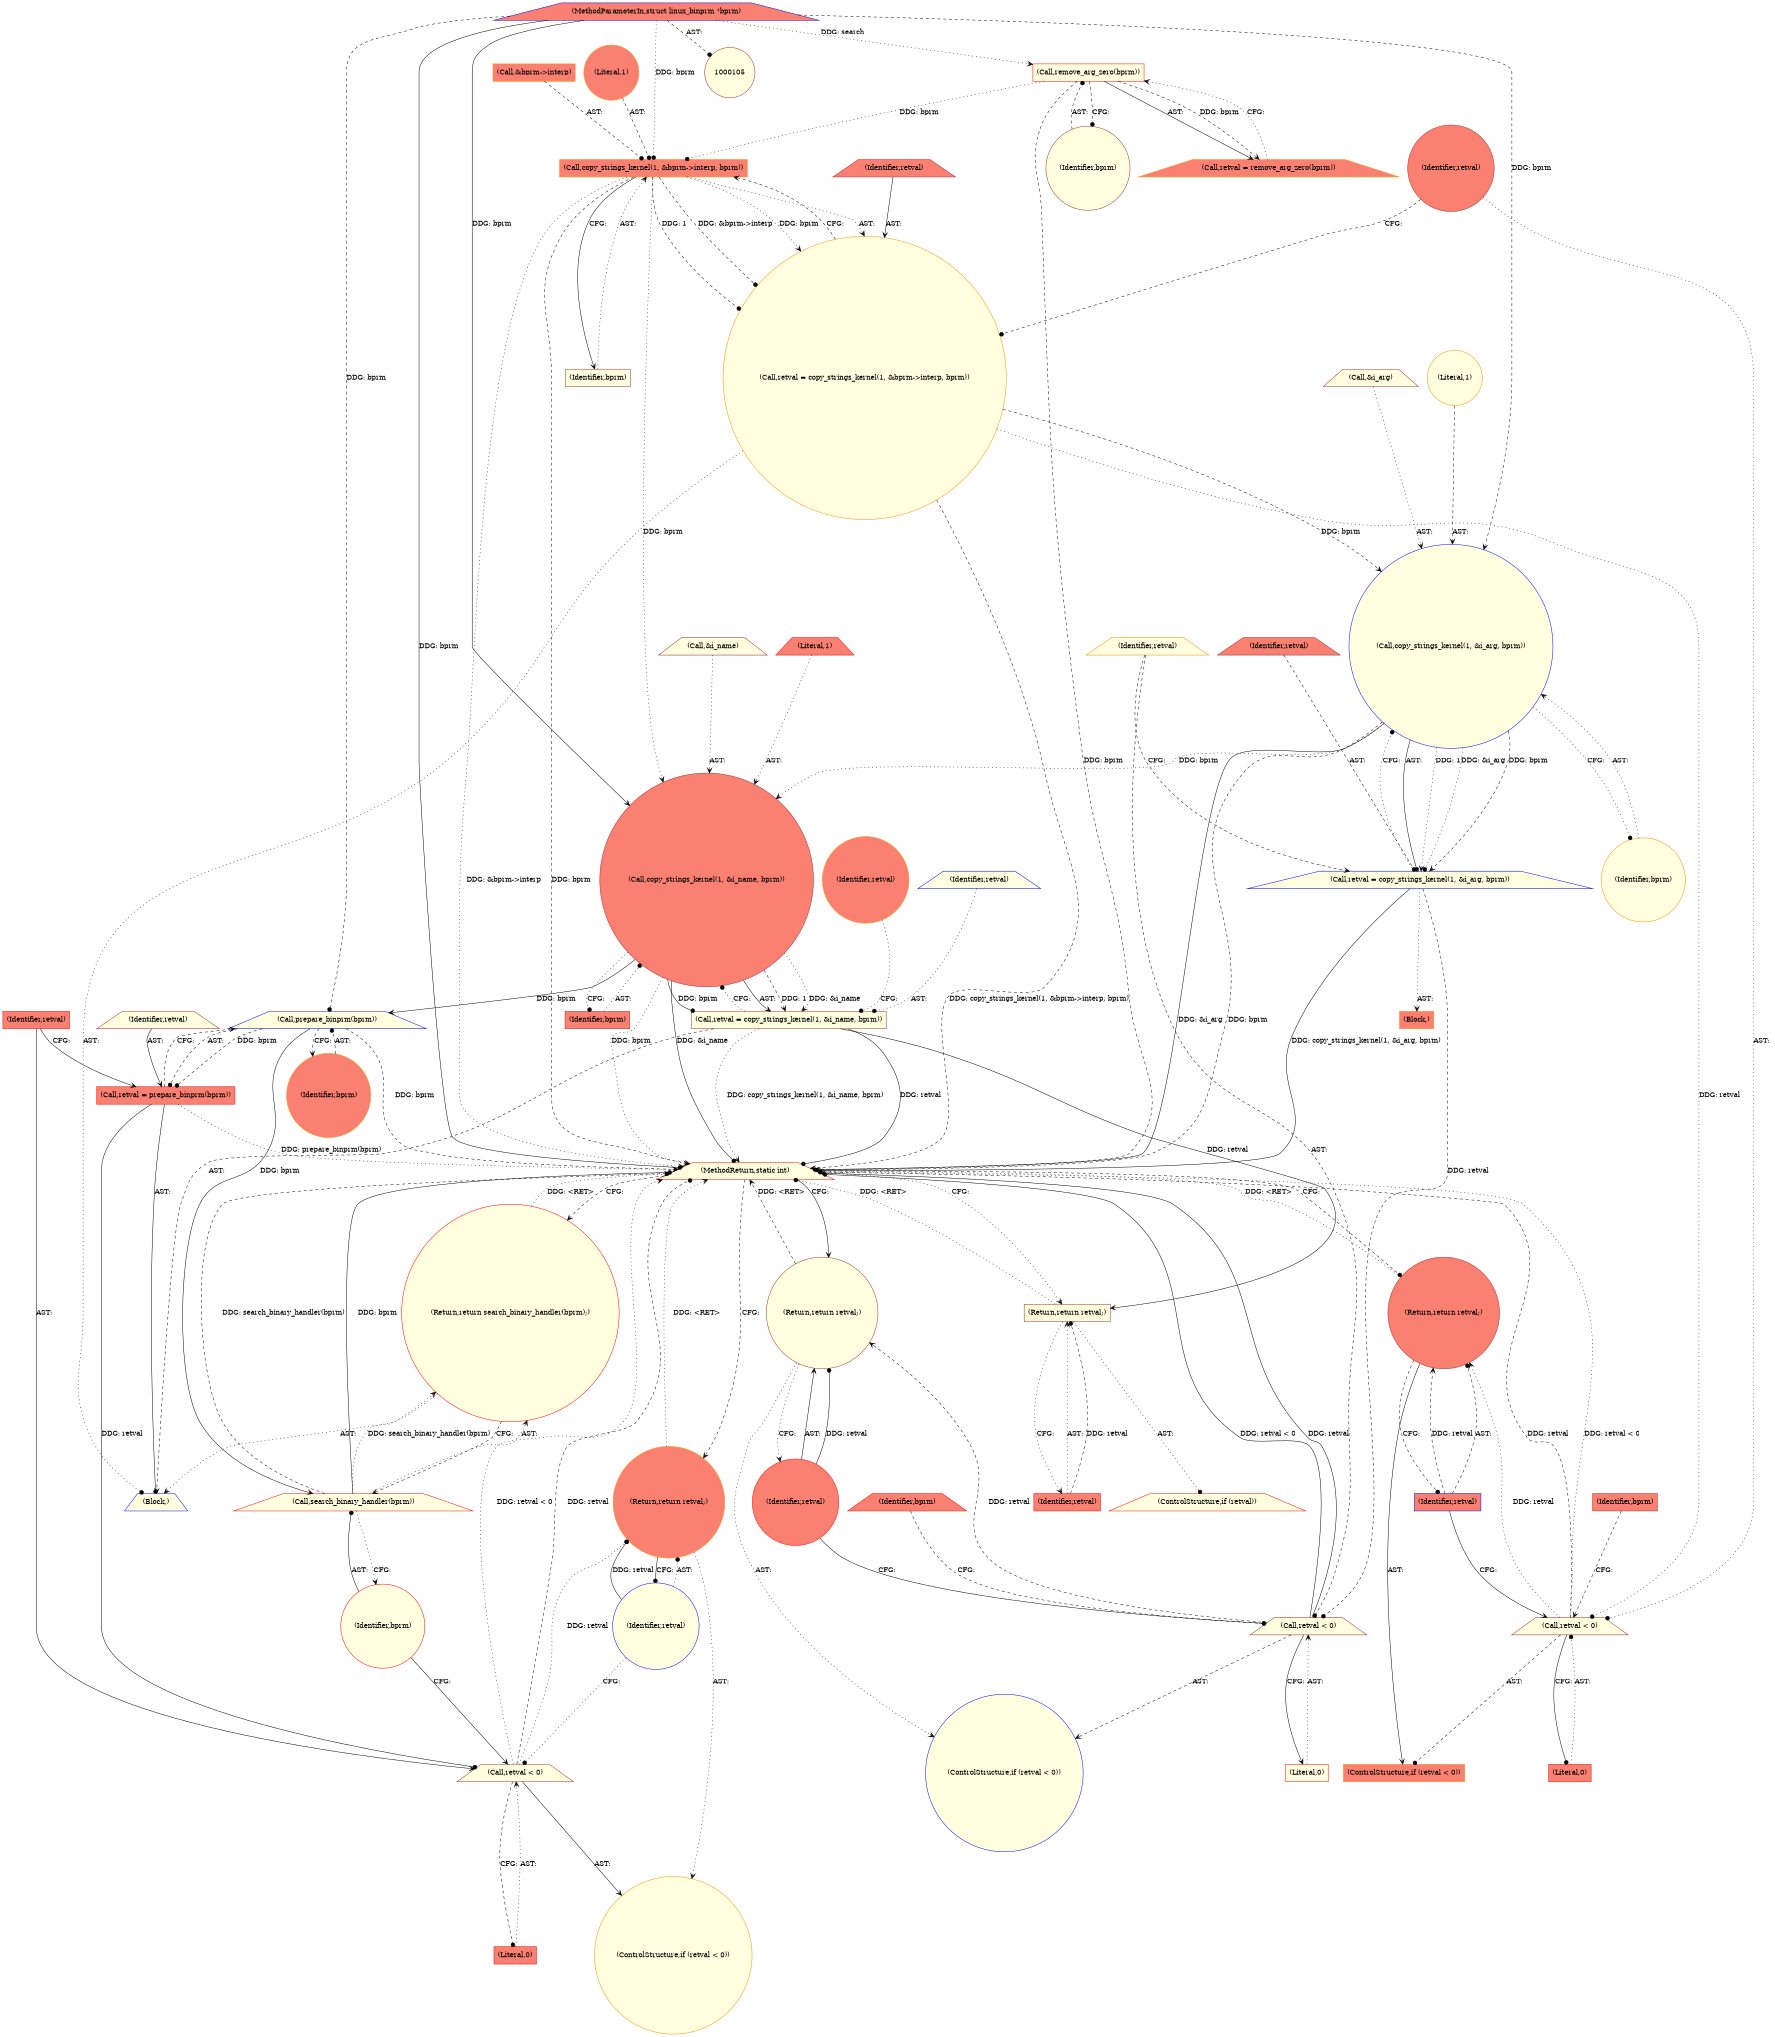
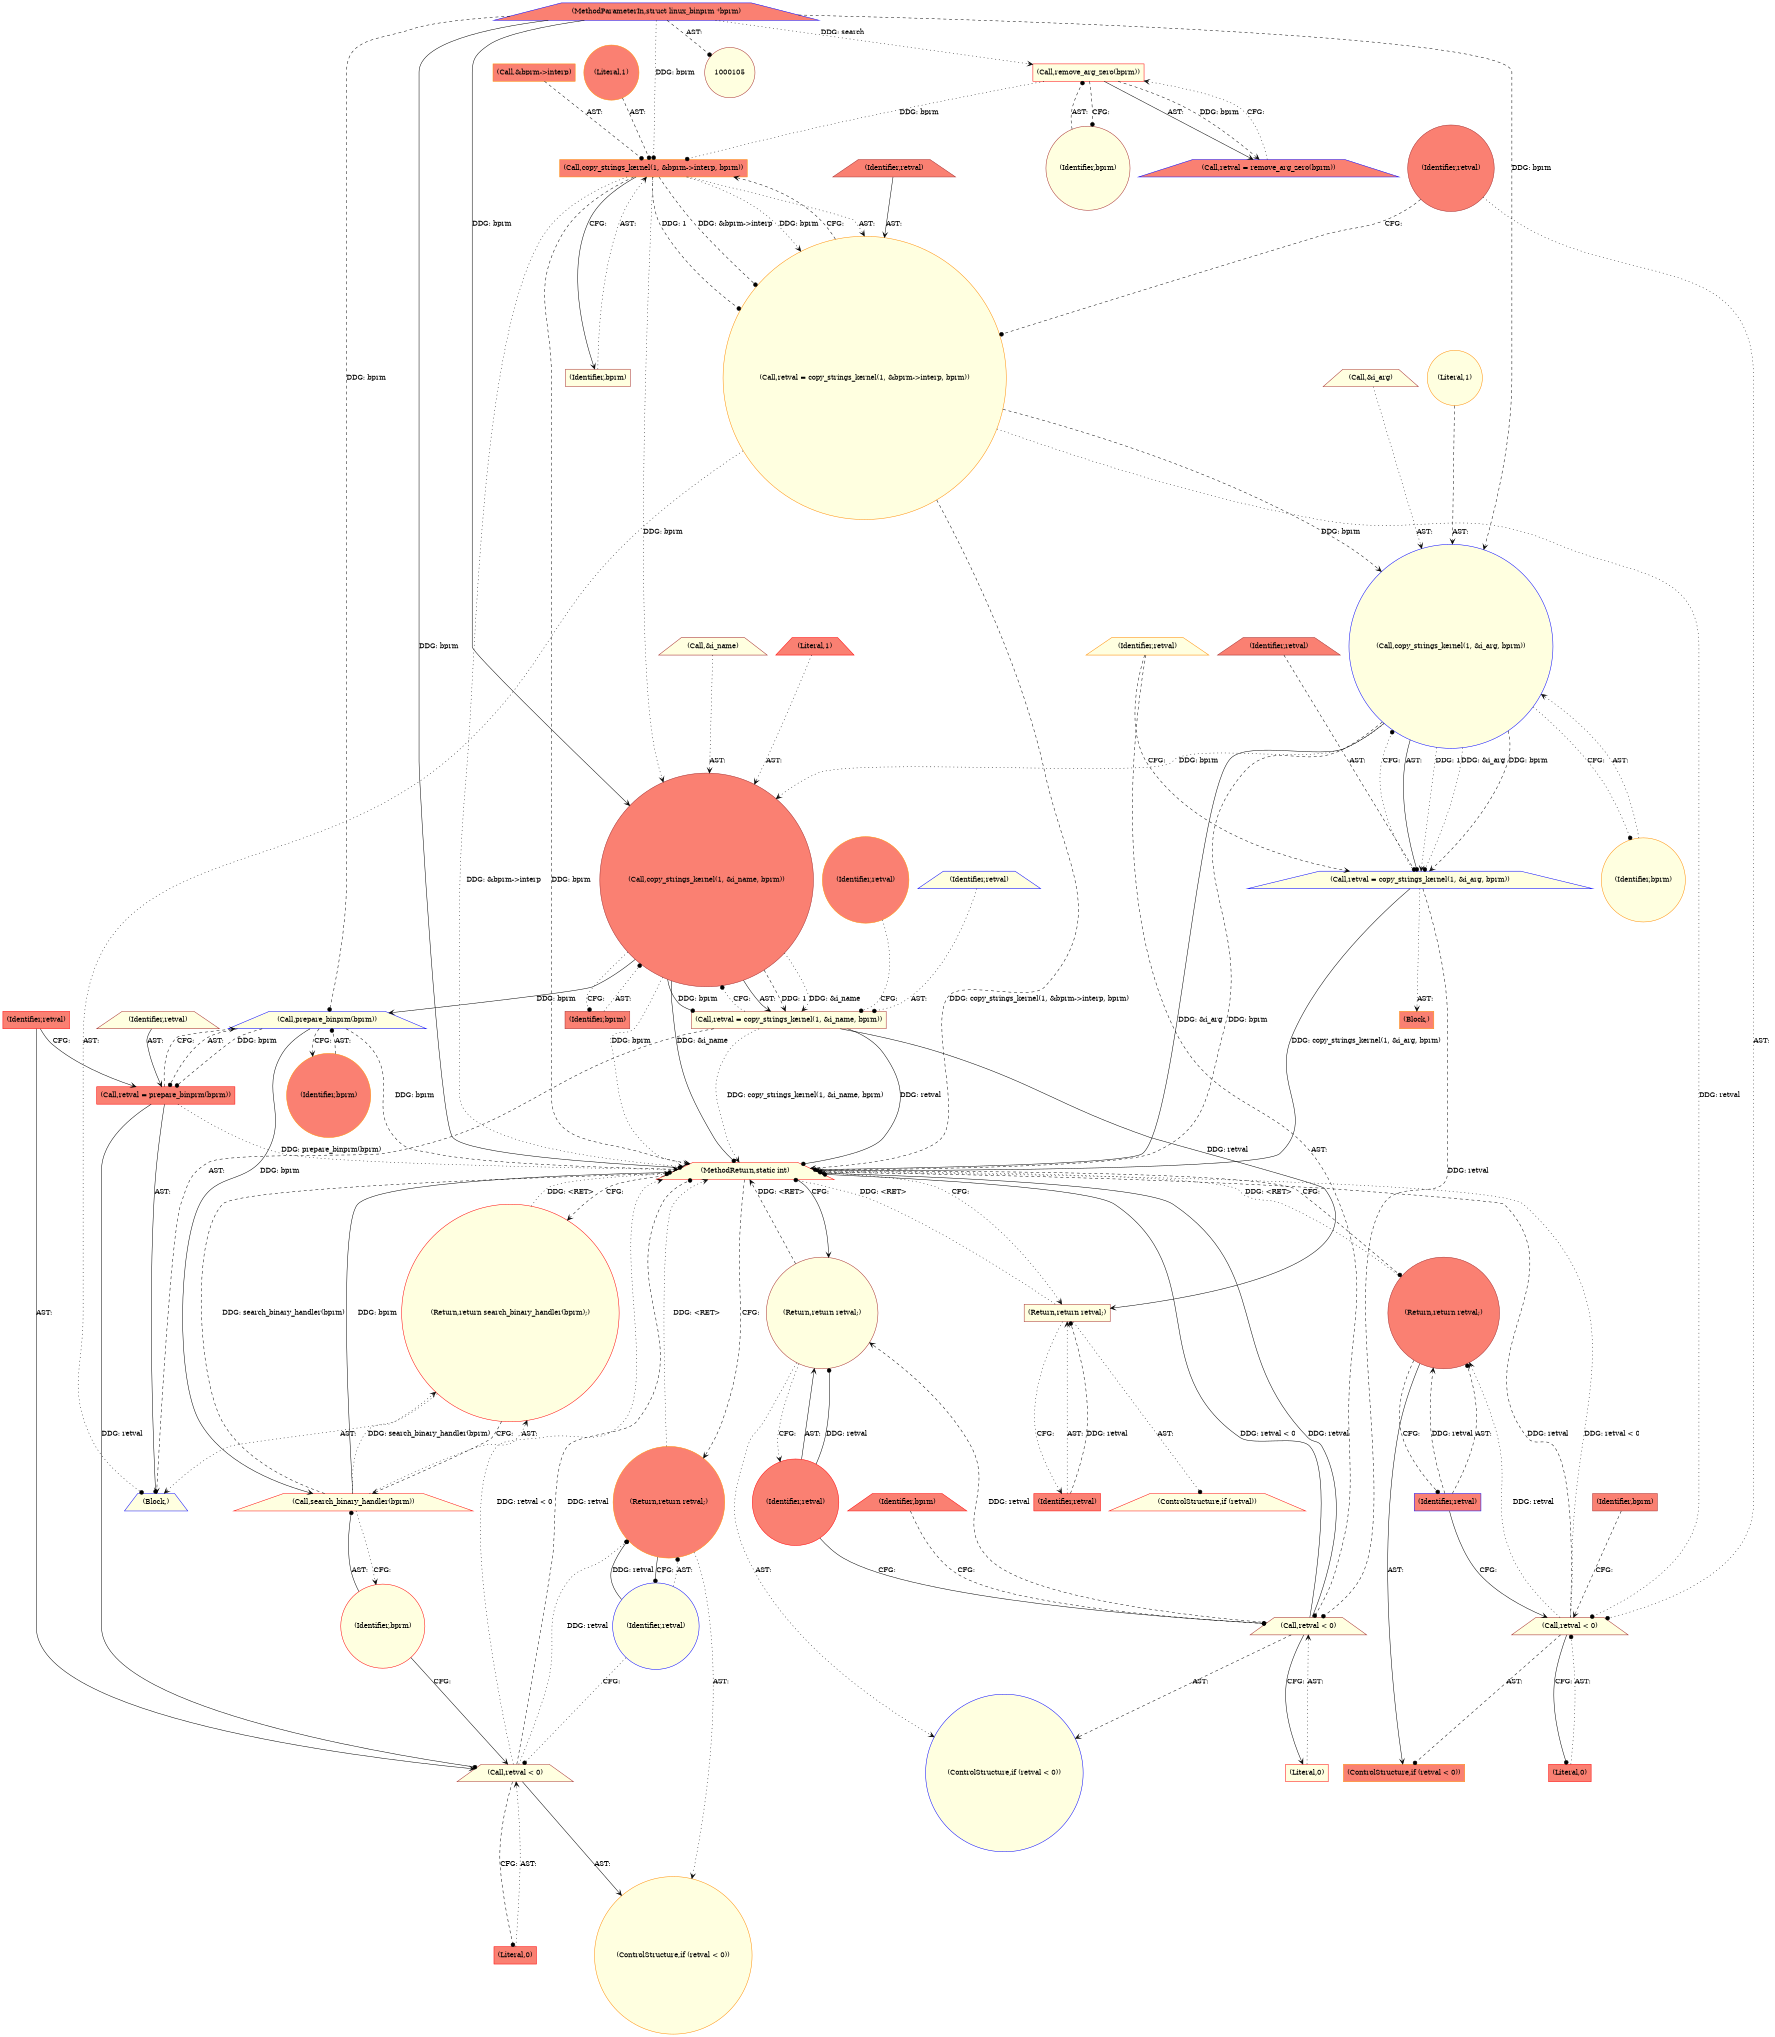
(1269, 168) -> (1269, 168)
(1085, 772) -> none
